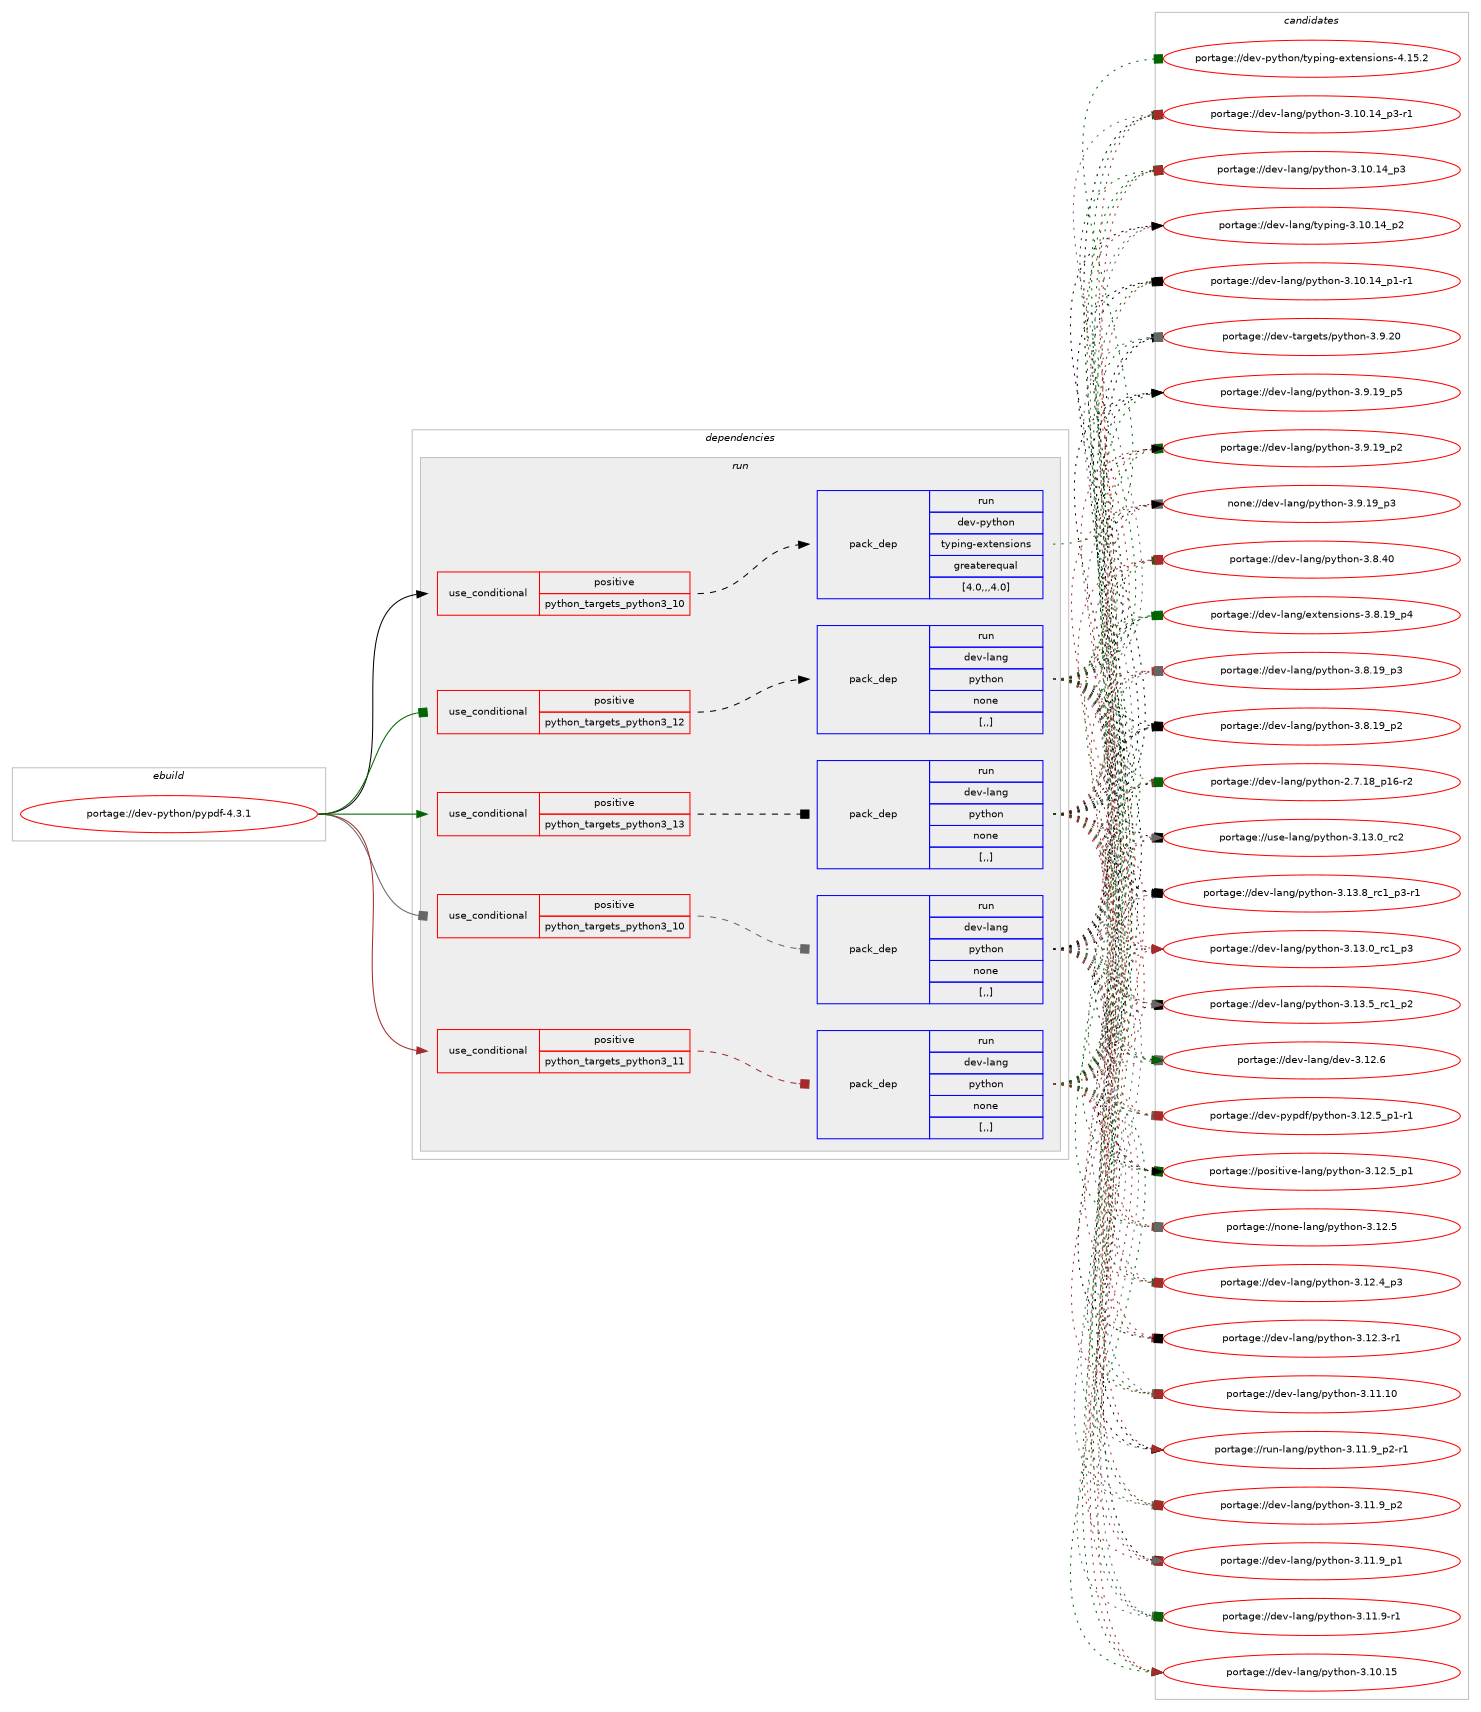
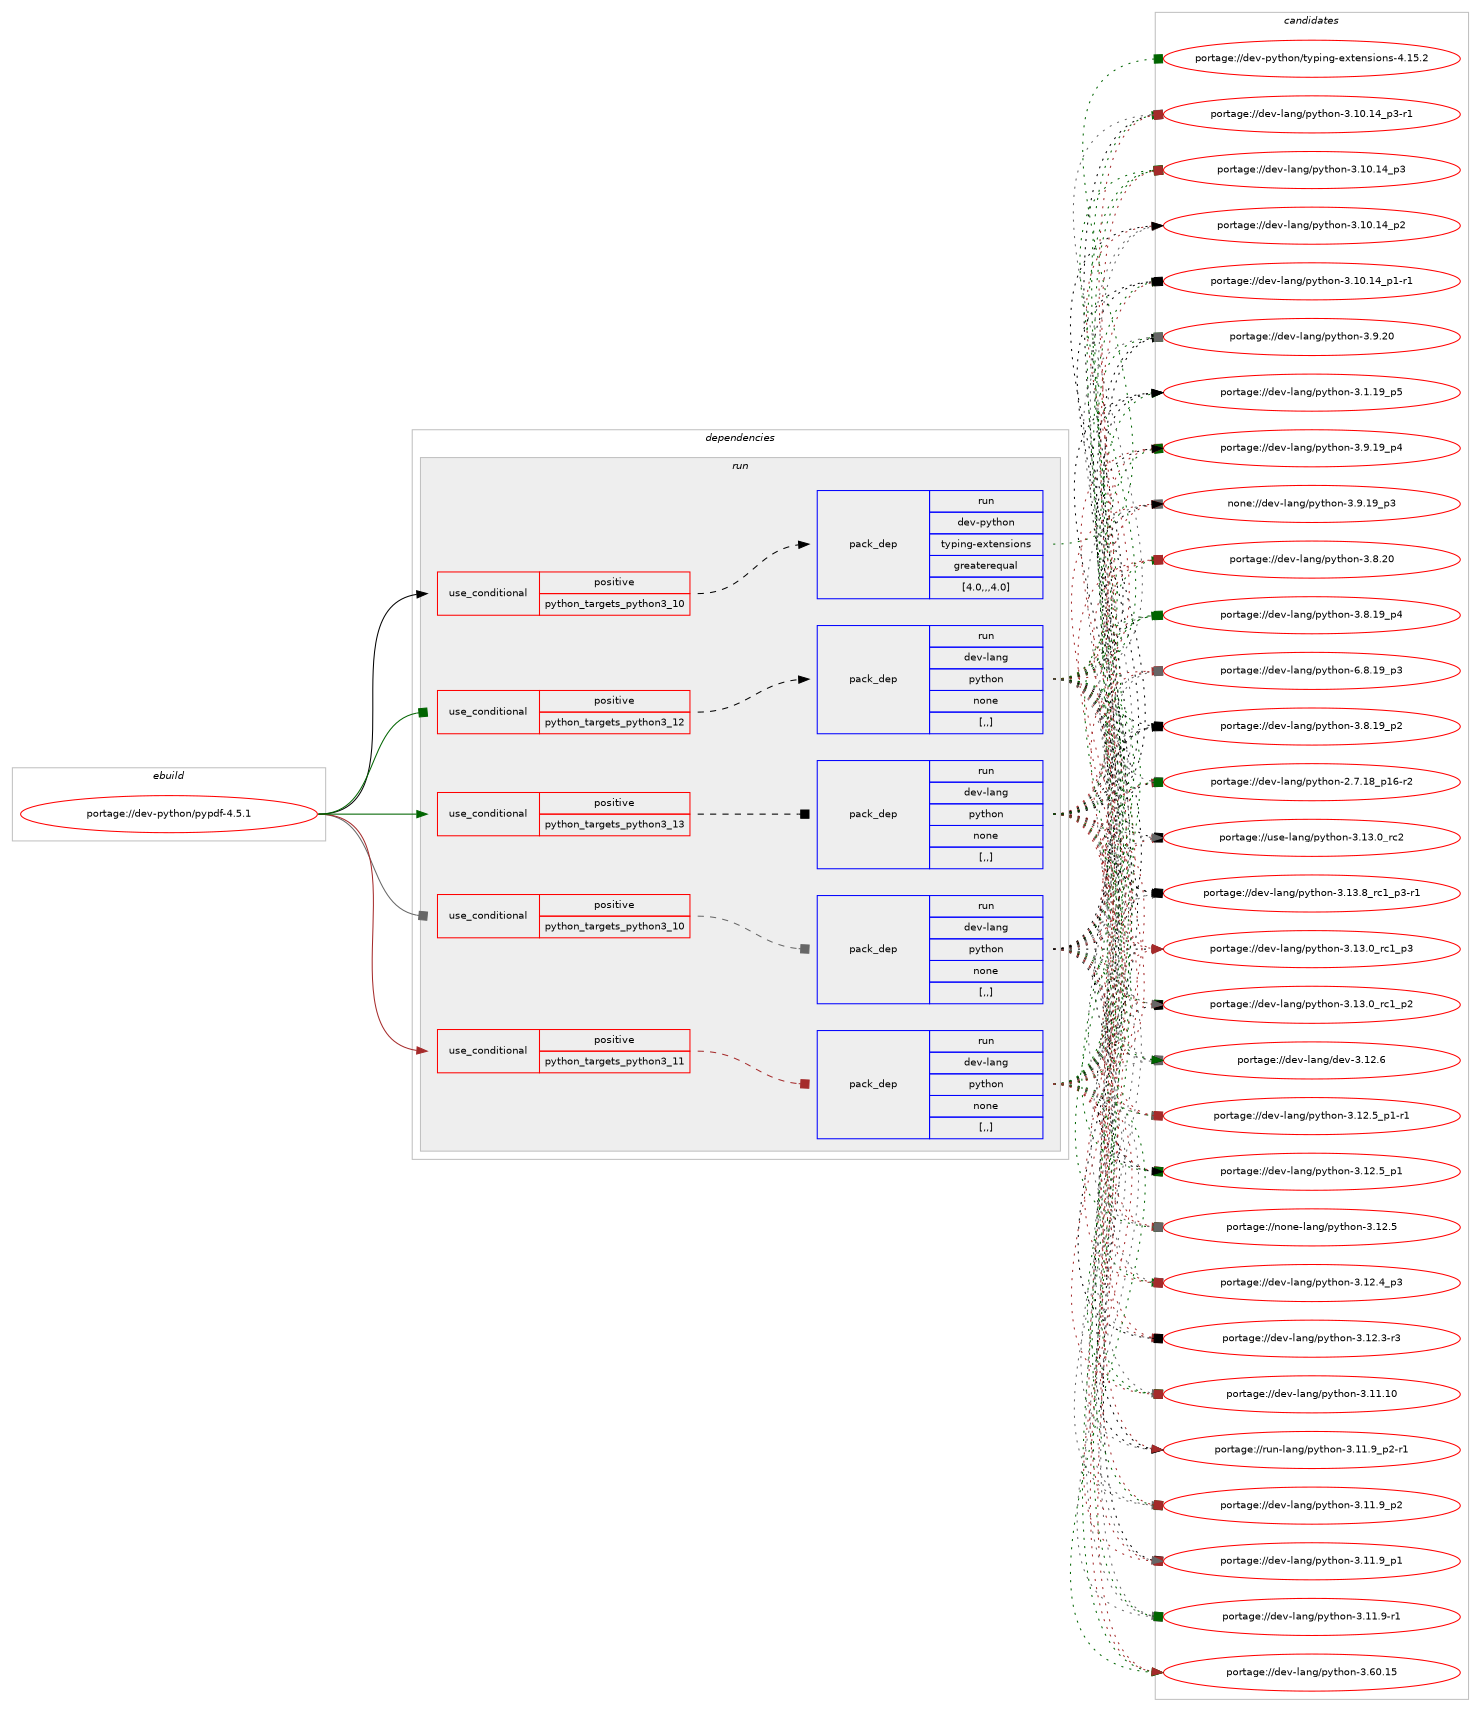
(1312, 226) -> (1312, 226)
(1312, 337) -> (1312, 337)
(1312, 393) -> (1312, 393)
(1312, 448) -> (1312, 448)
(1312, 560) -> (1312, 560)
(1312, 615) -> (1312, 615)
(1312, 671) -> (1312, 671)
(169, 814) -> (169, 814)
(1312, 1005) -> (1312, 1005)
(1312, 1116) -> (1312, 1116)
(1312, 1172) -> (1312, 1172)
(1312, 1339) -> (1312, 1339)
(1312, 1673) -> (1312, 1673)
